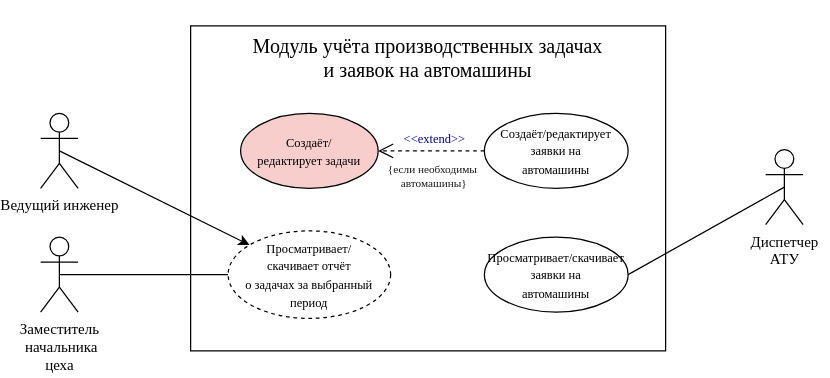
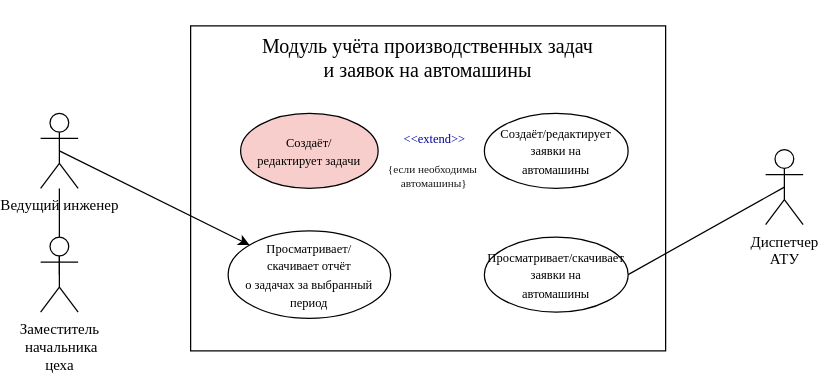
(428, 58) -> (428, 58)
(433, 151) -> none
(145, 274) -> (59, 213)
(309, 274) -> (309, 274)
